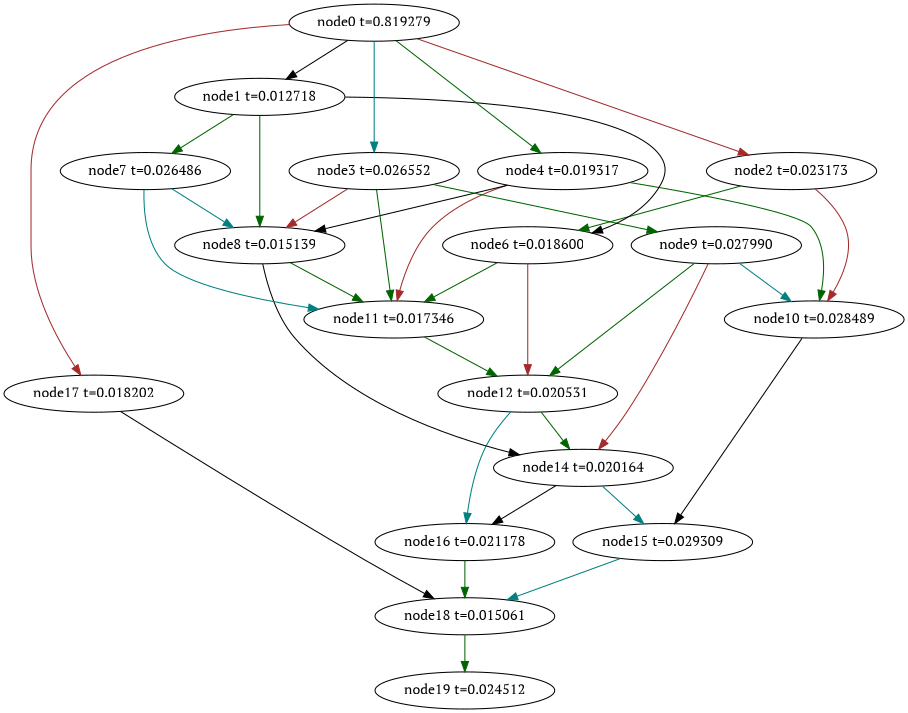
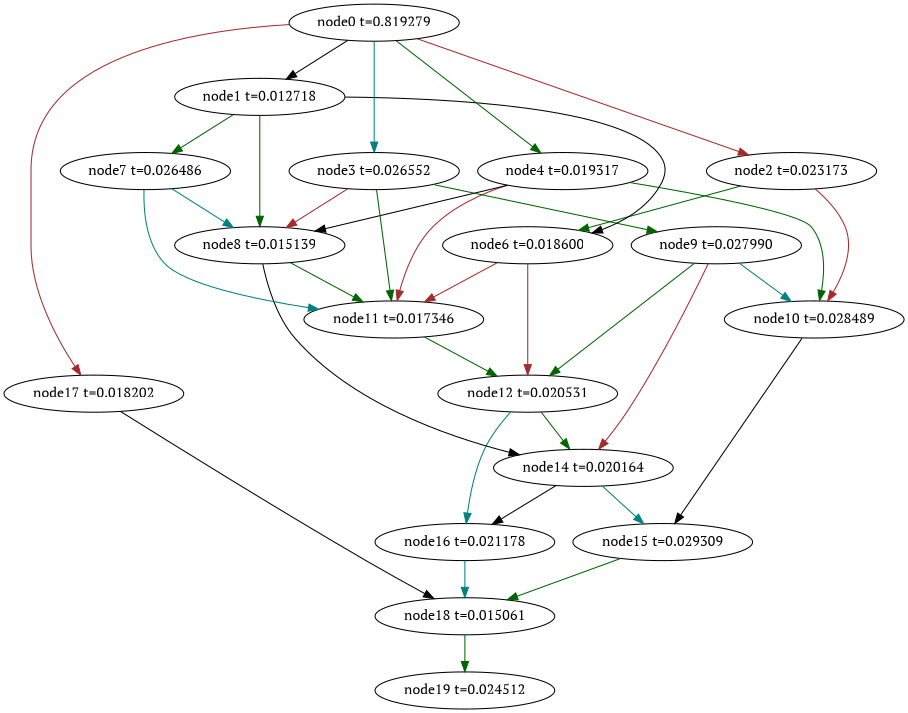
(466, 280) -> (466, 280)
(465, 574) -> (465, 574)
(569, 577) -> (569, 577)
